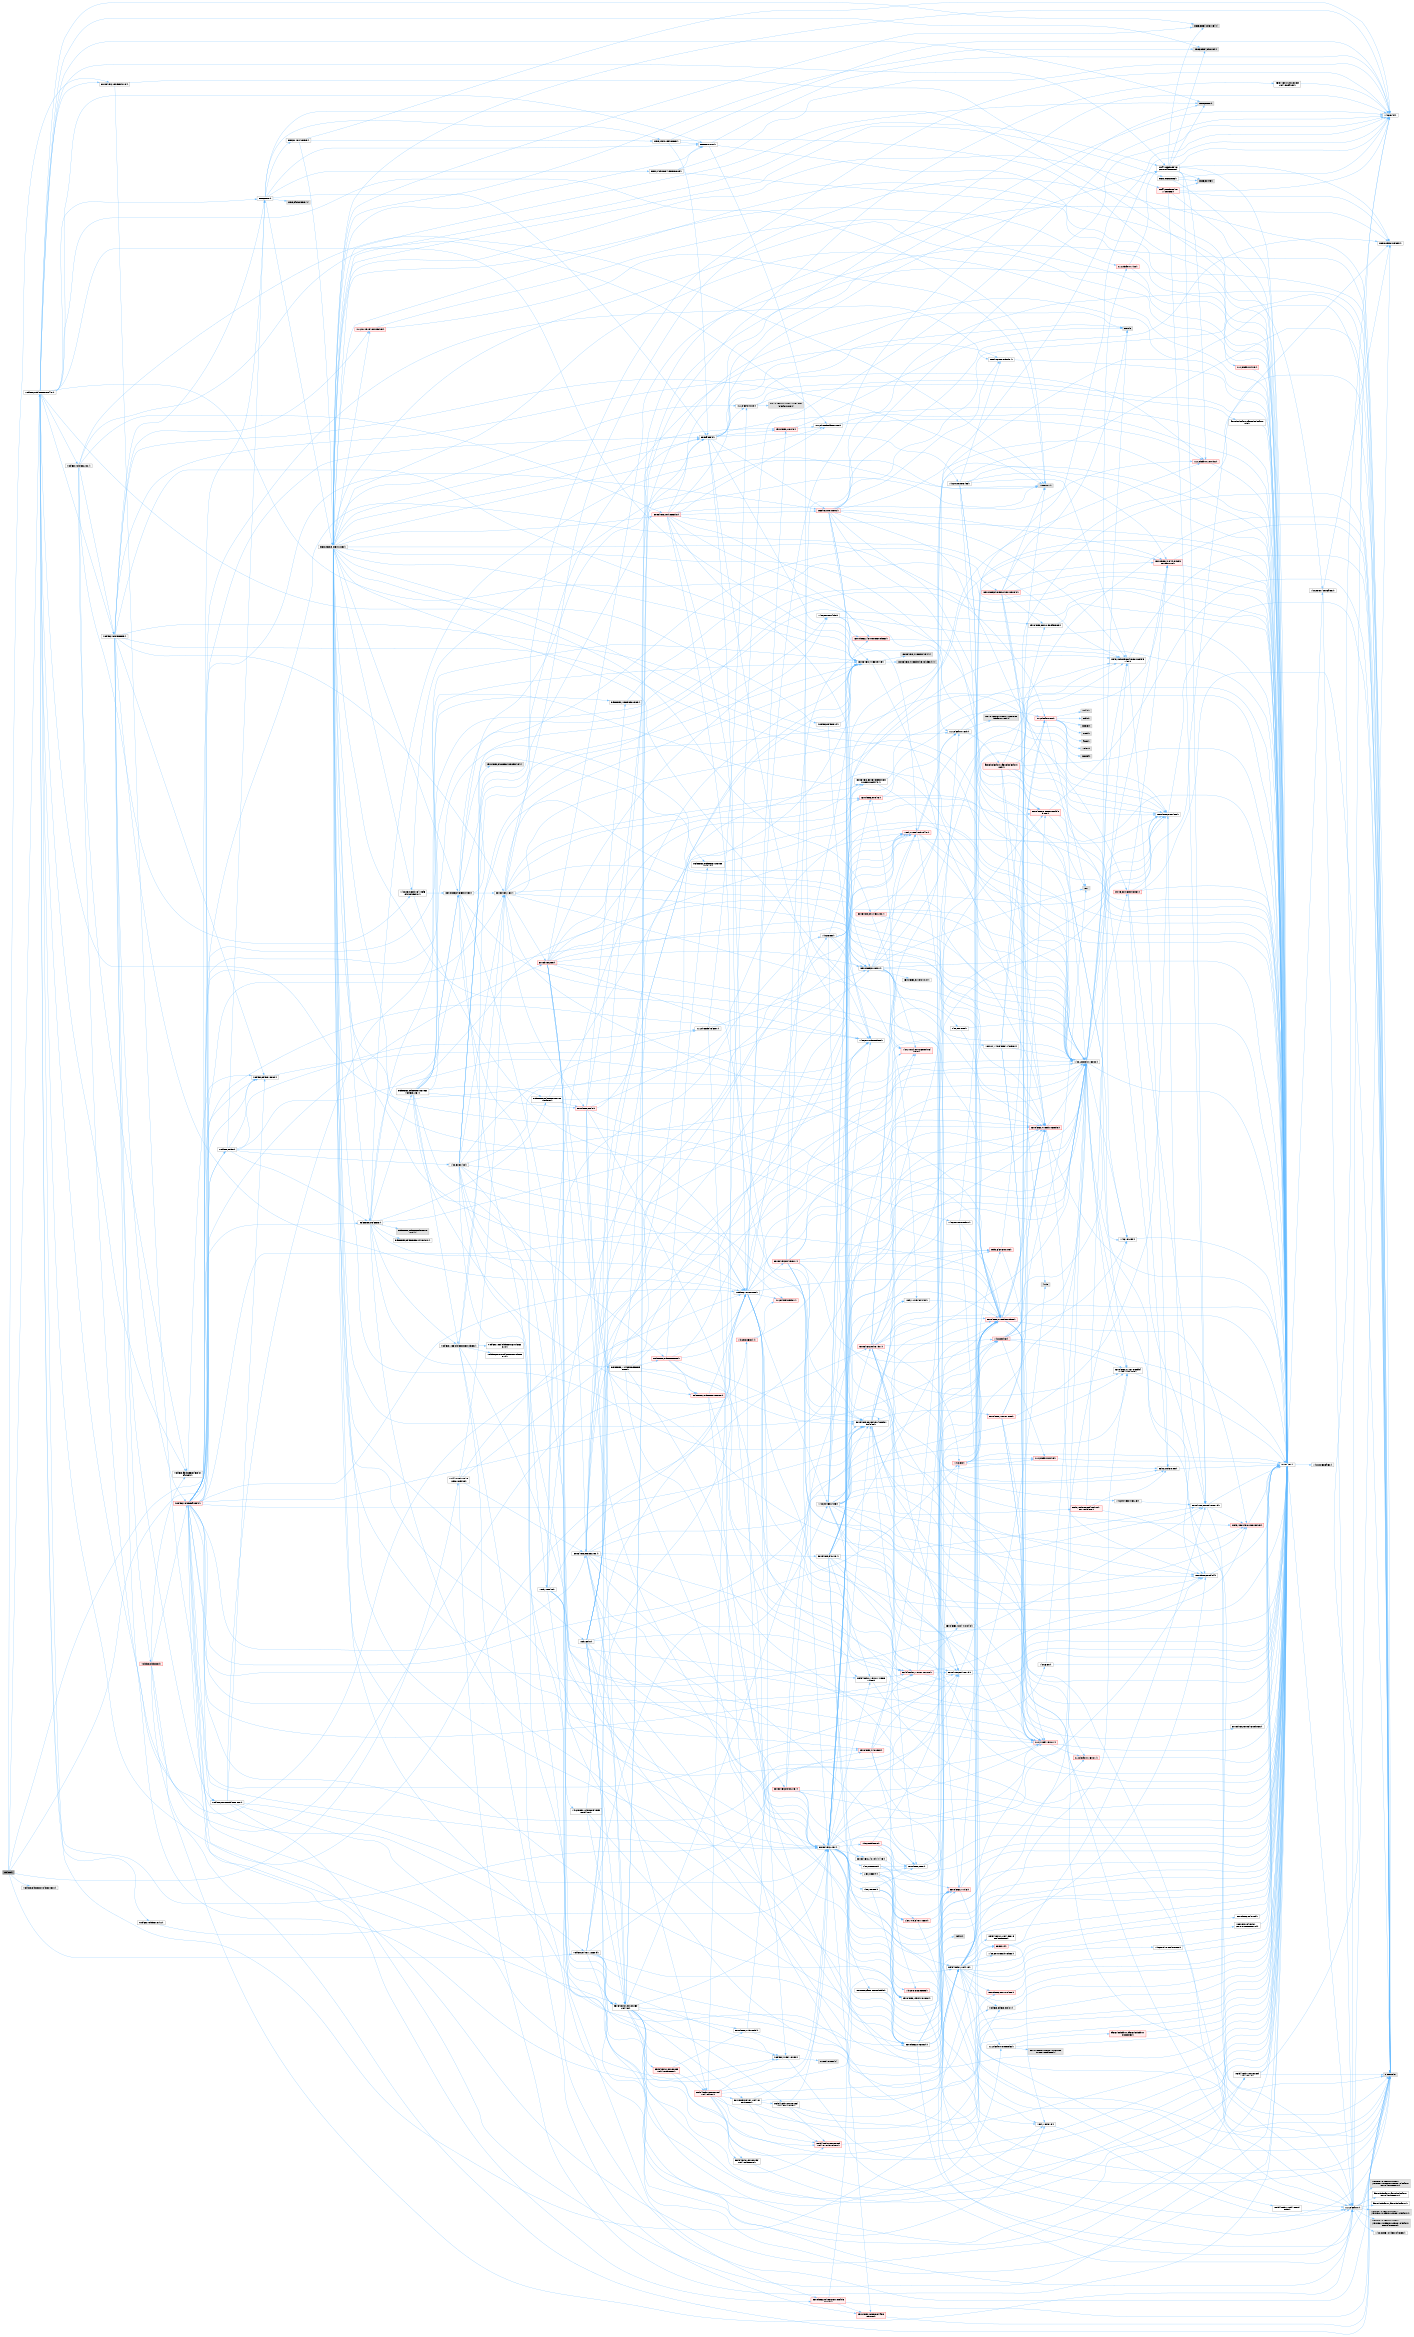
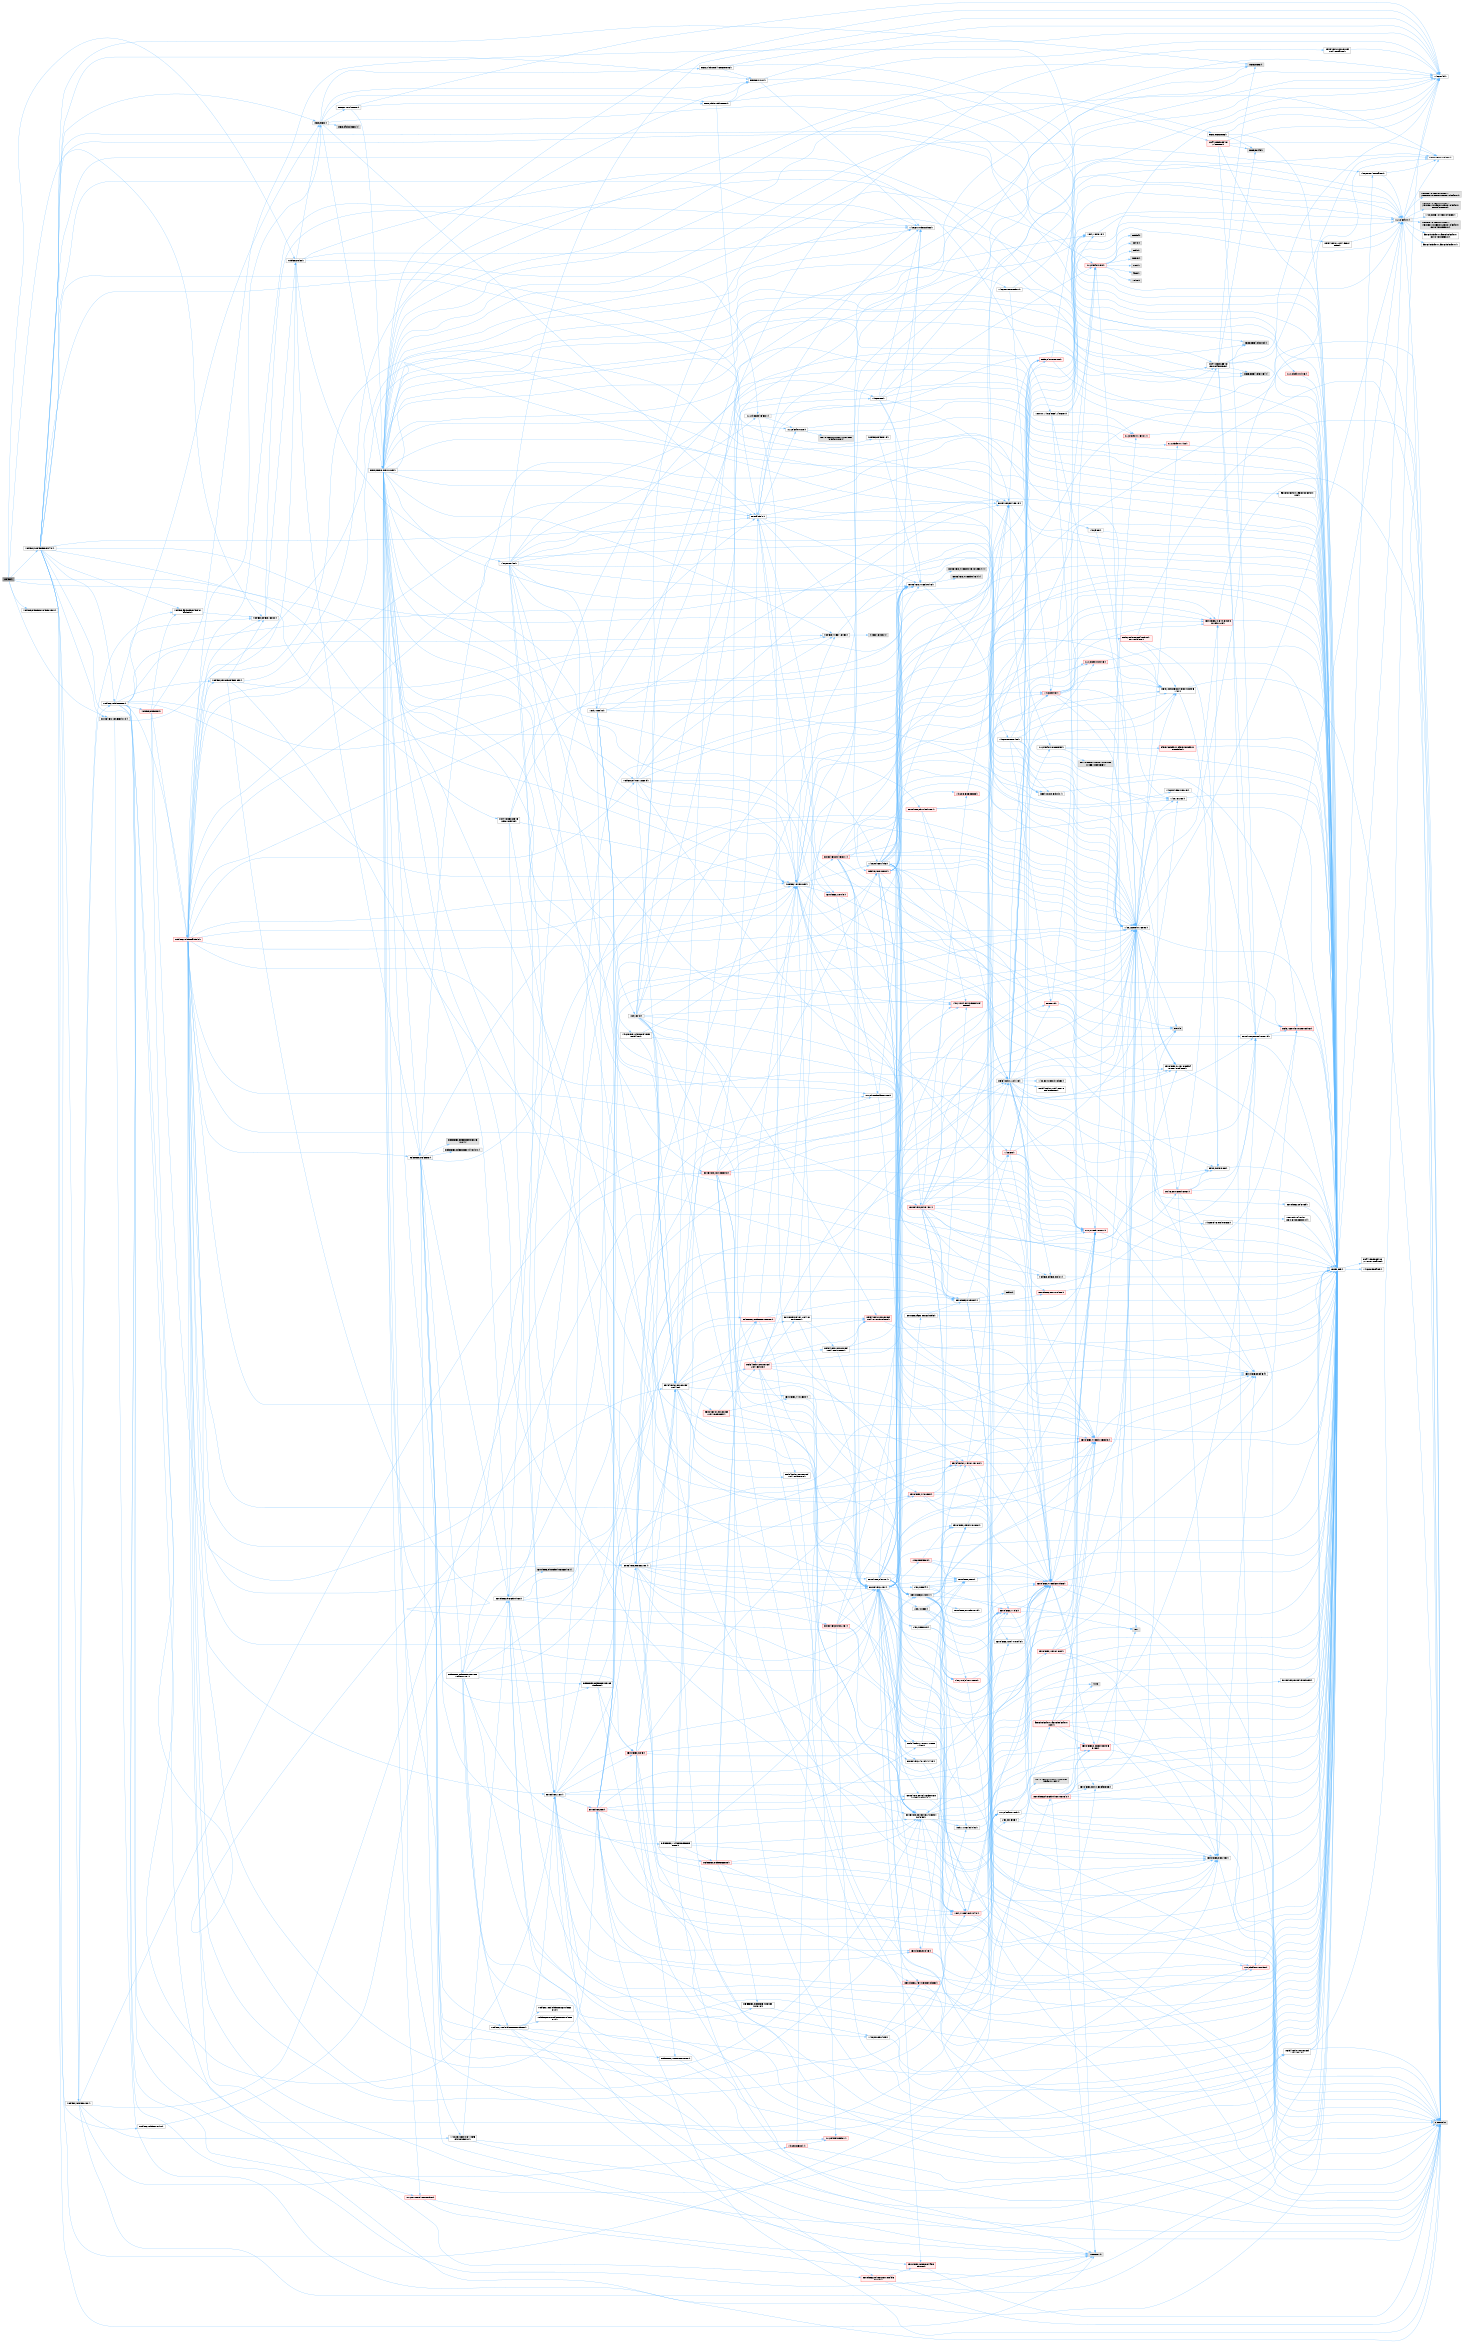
(245, 1117) -> (280, 441)
none -> (1373, 1261)
